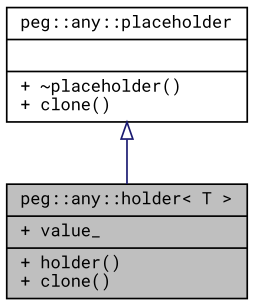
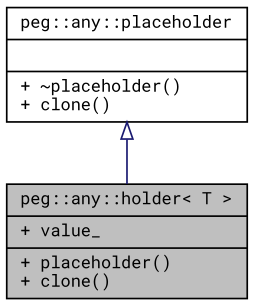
(71, 263) -> (97, 263)
